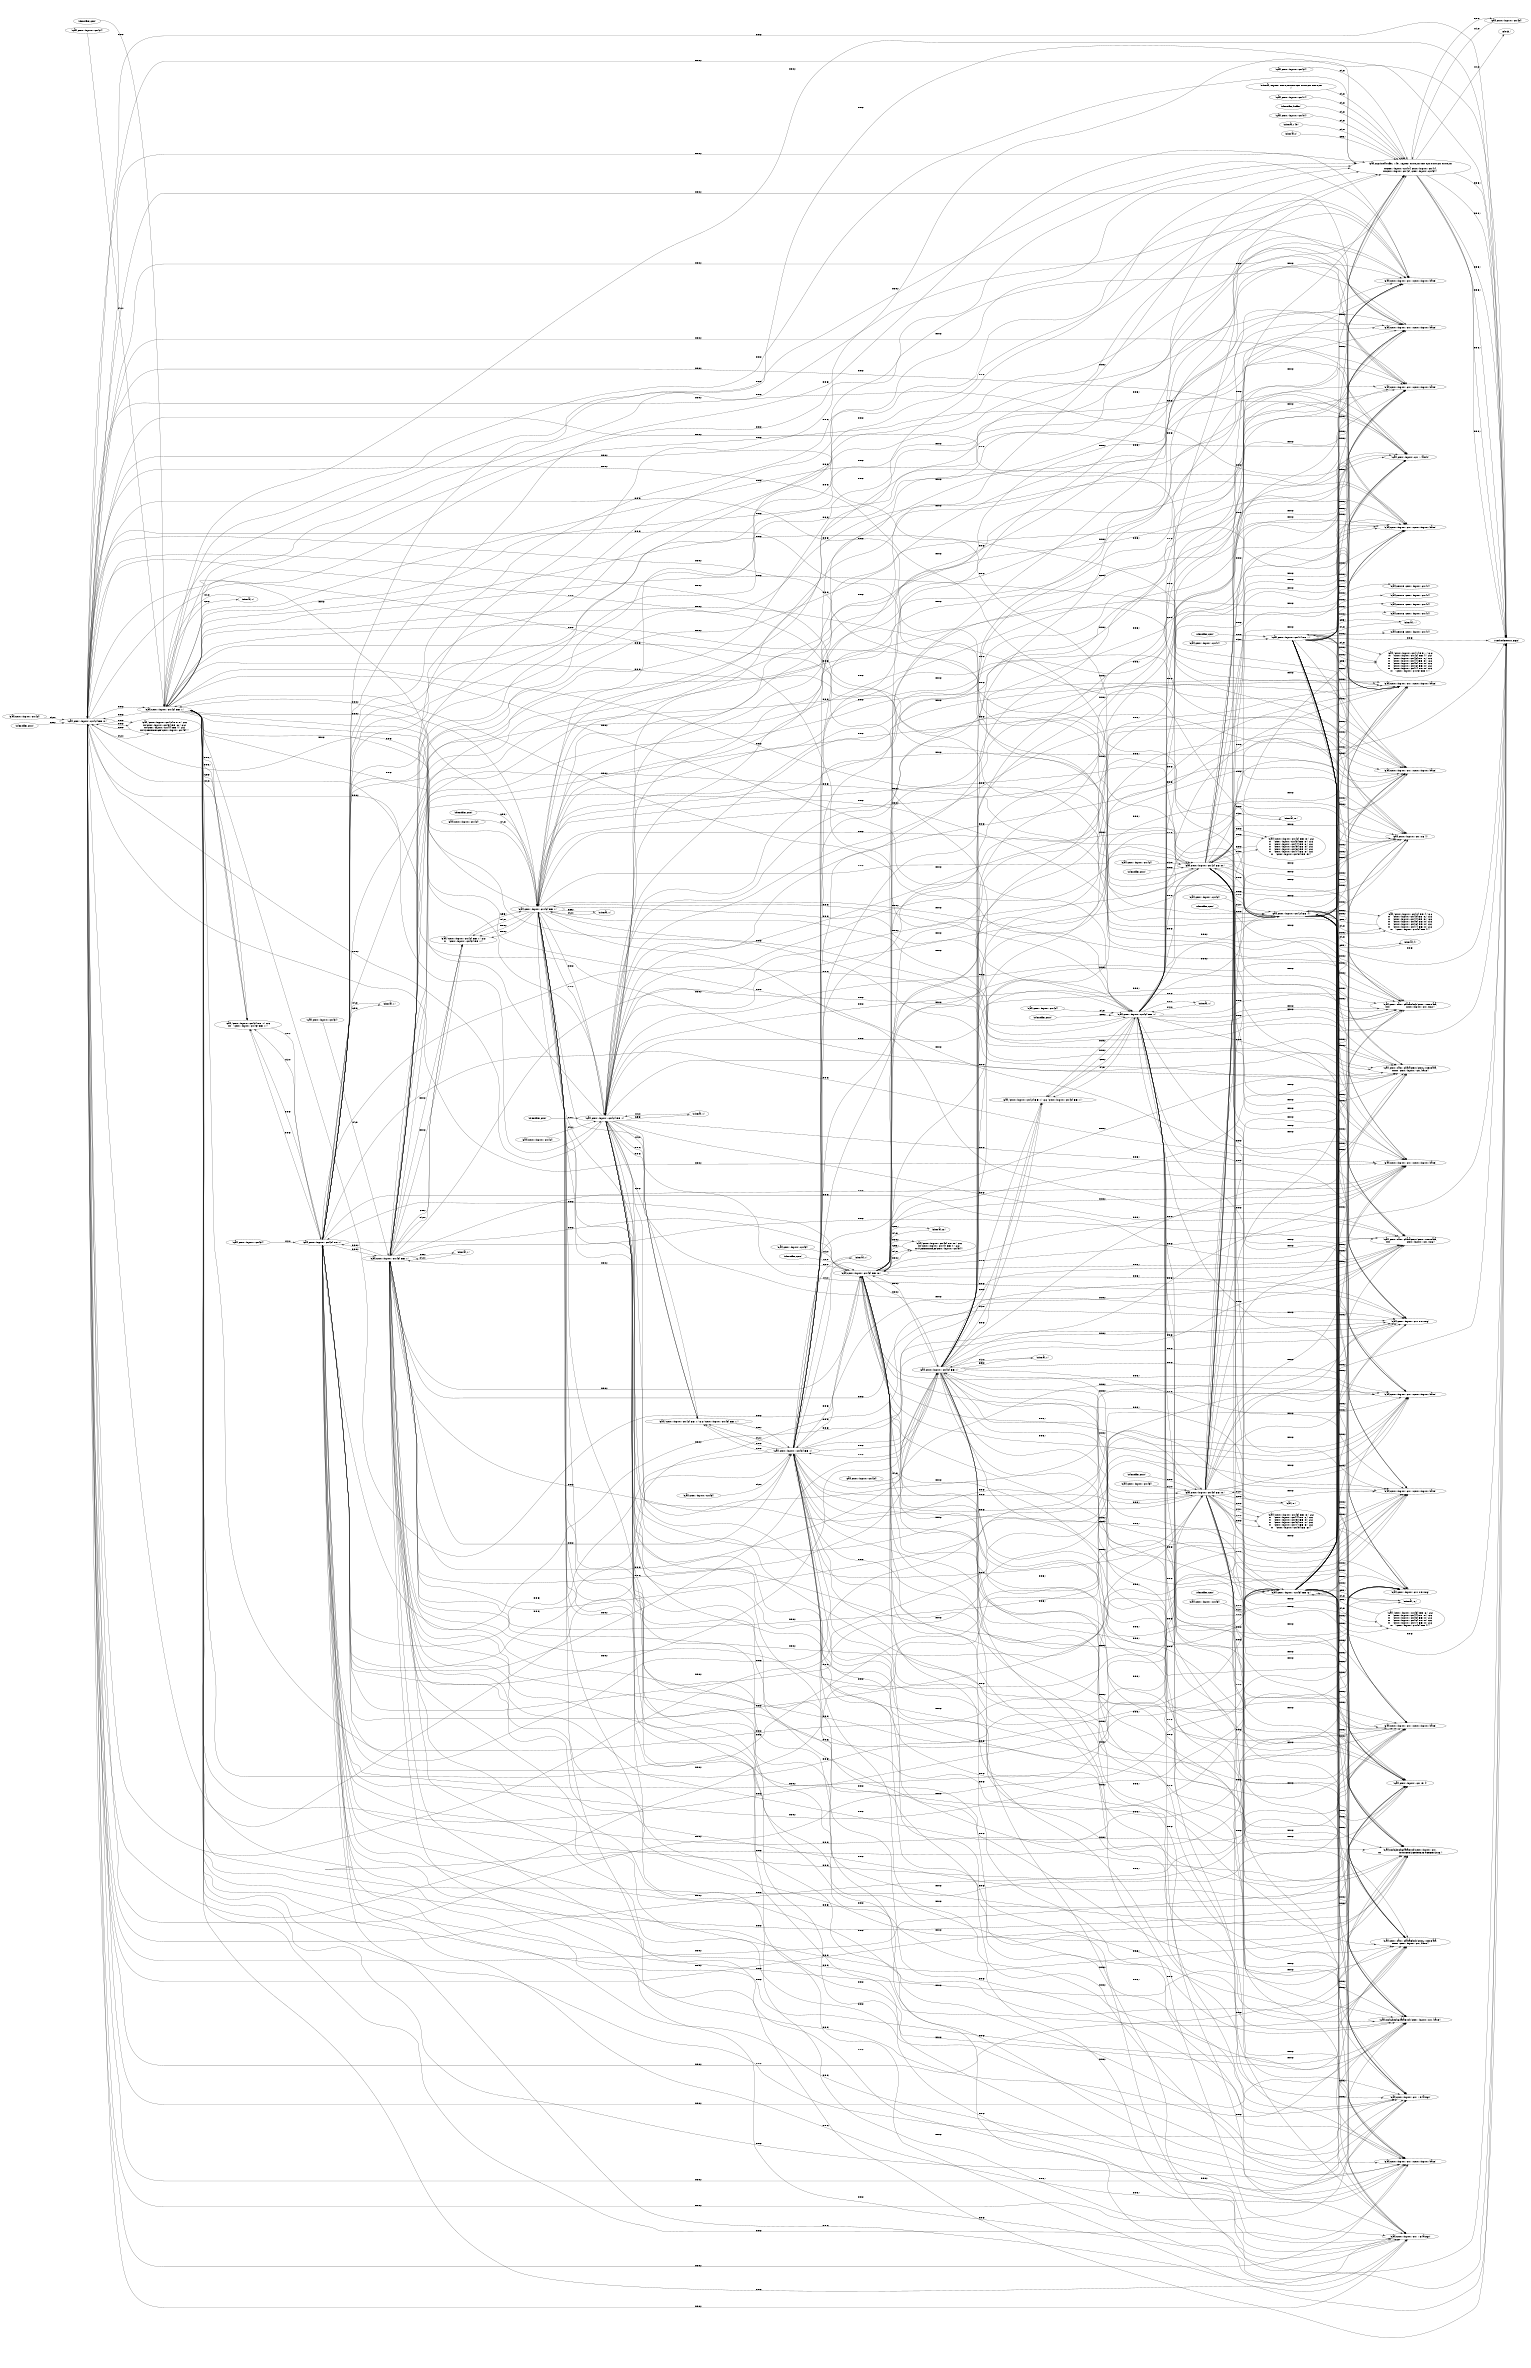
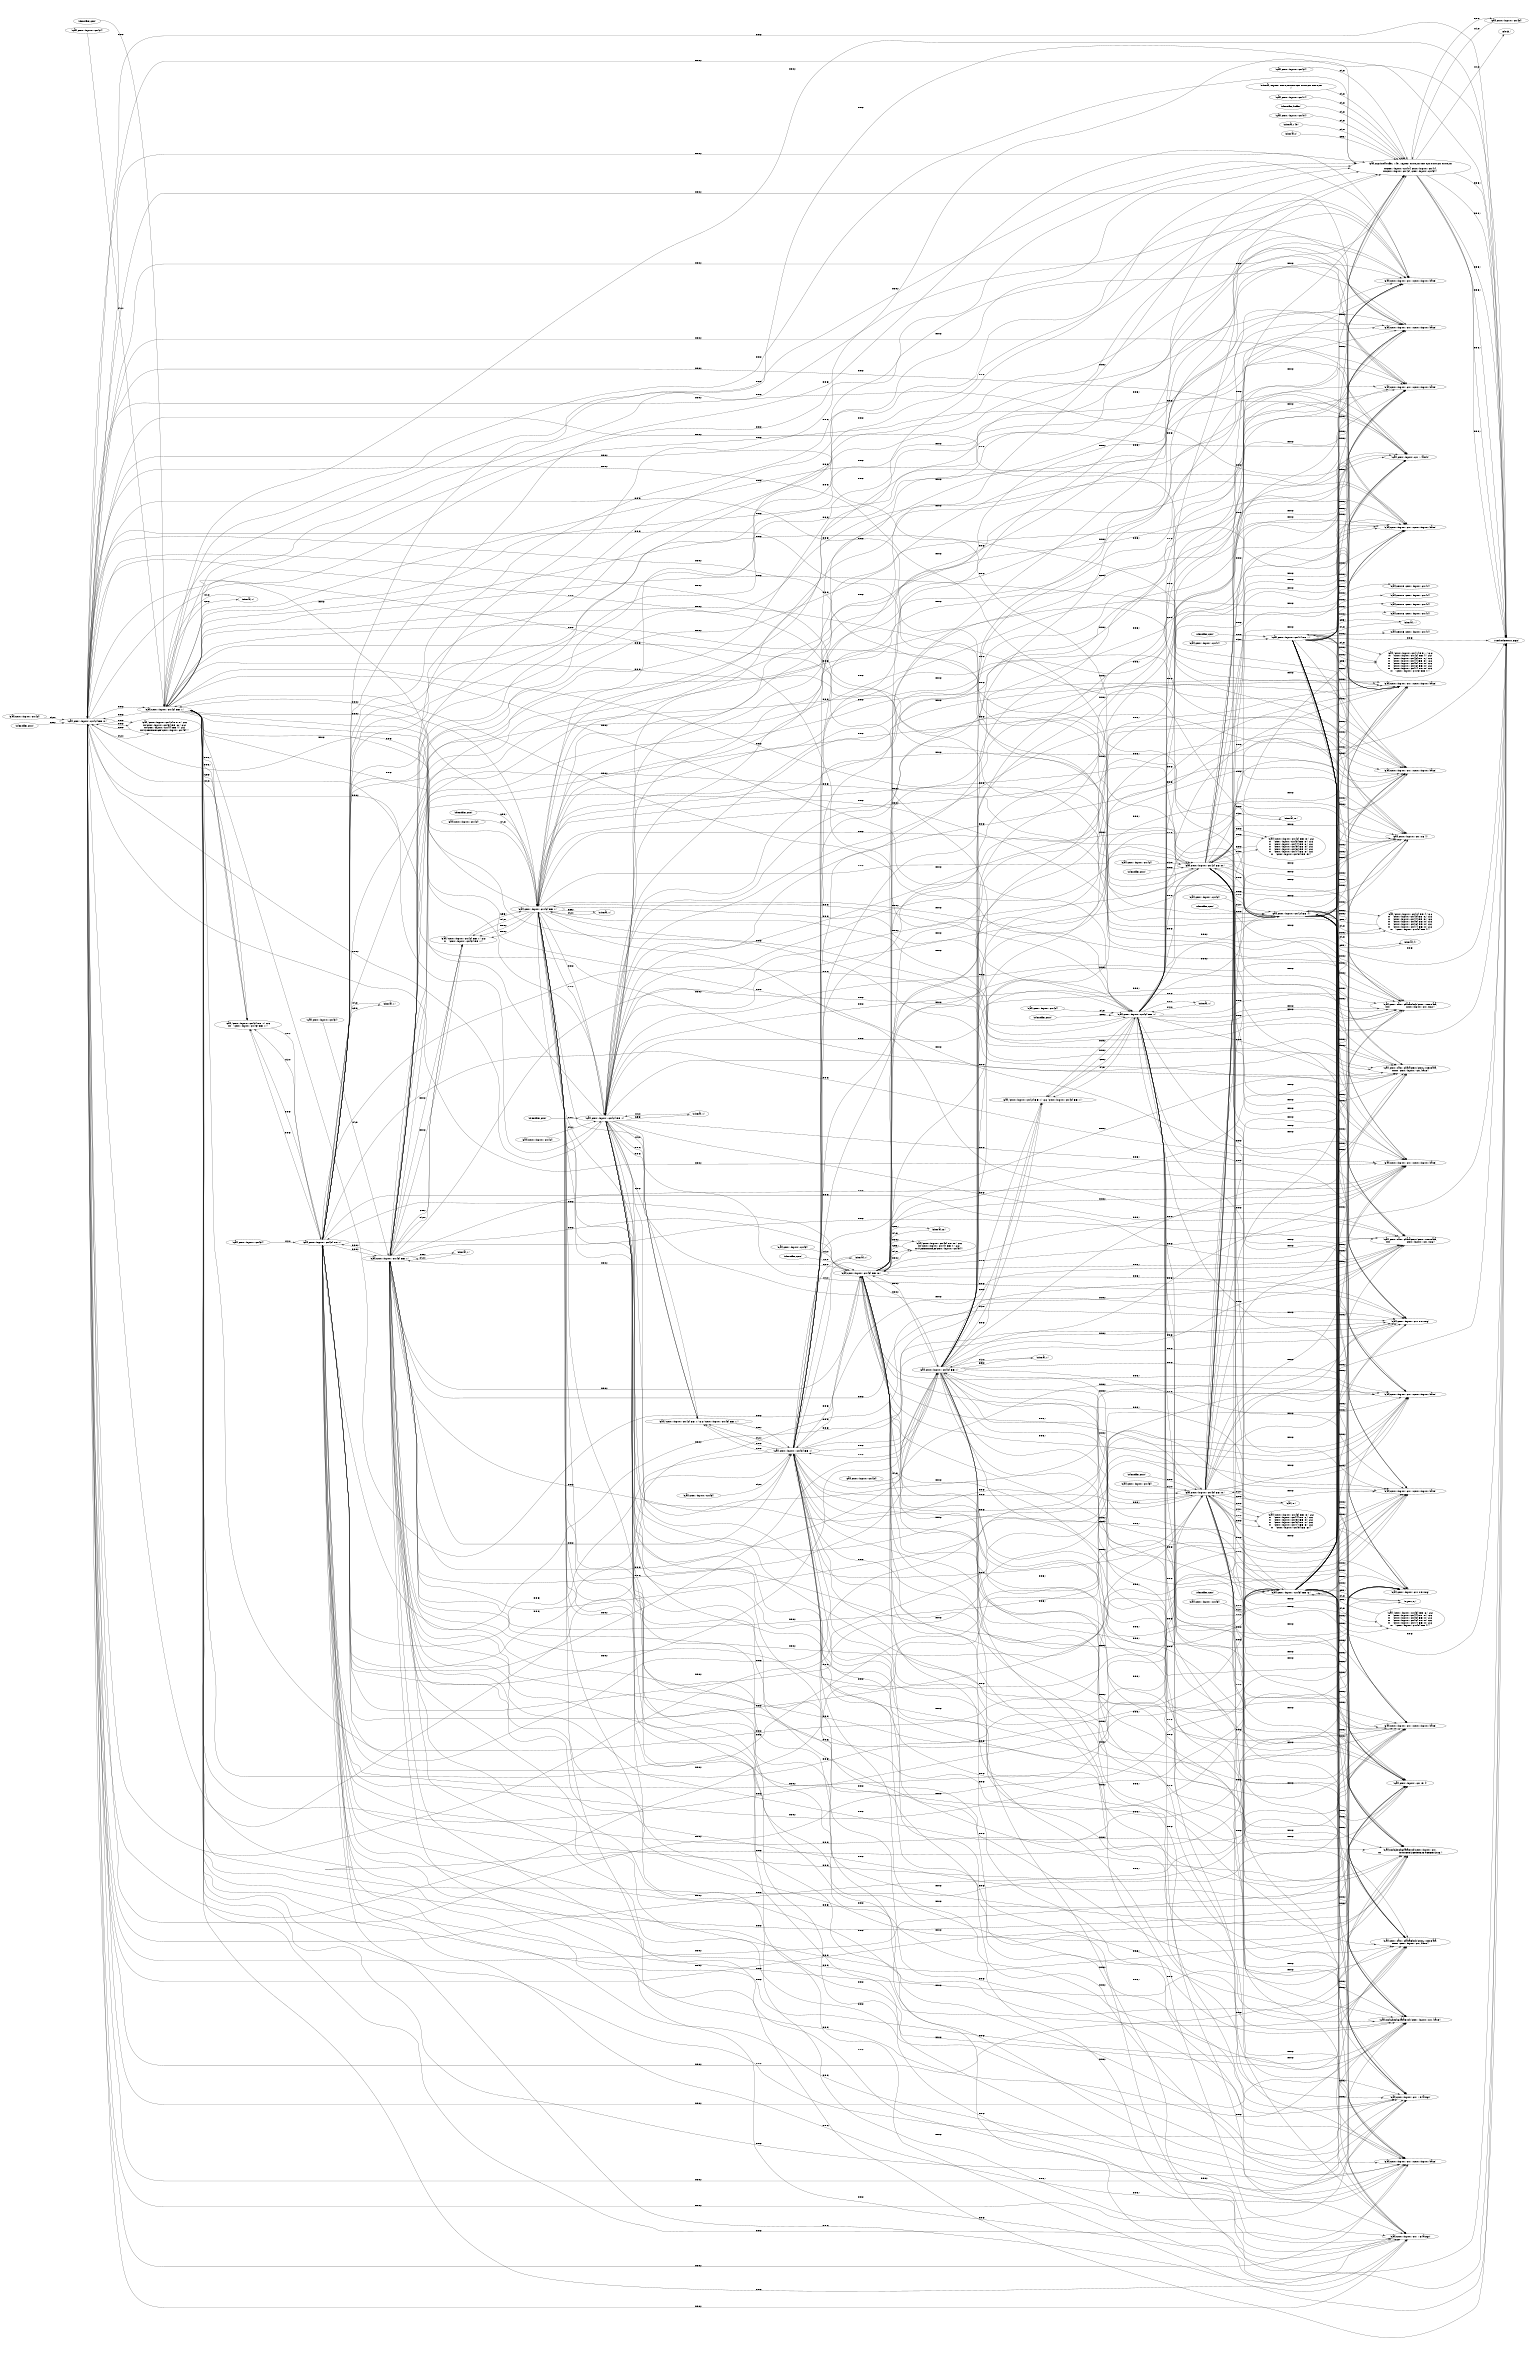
none -> (1240, 1545)
(1410, 1601) -> (1410, 1601)
